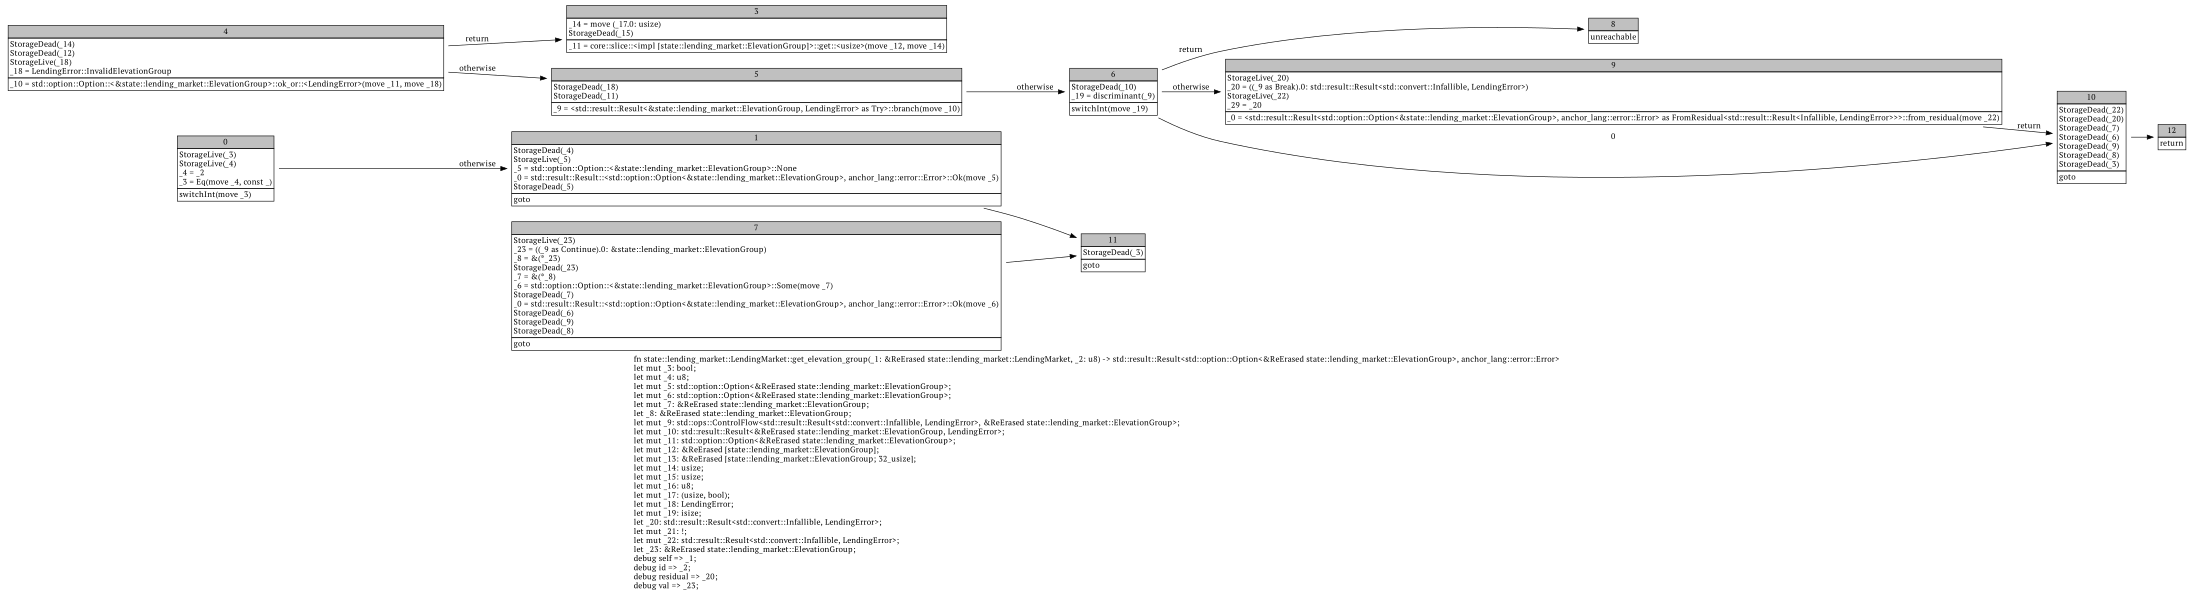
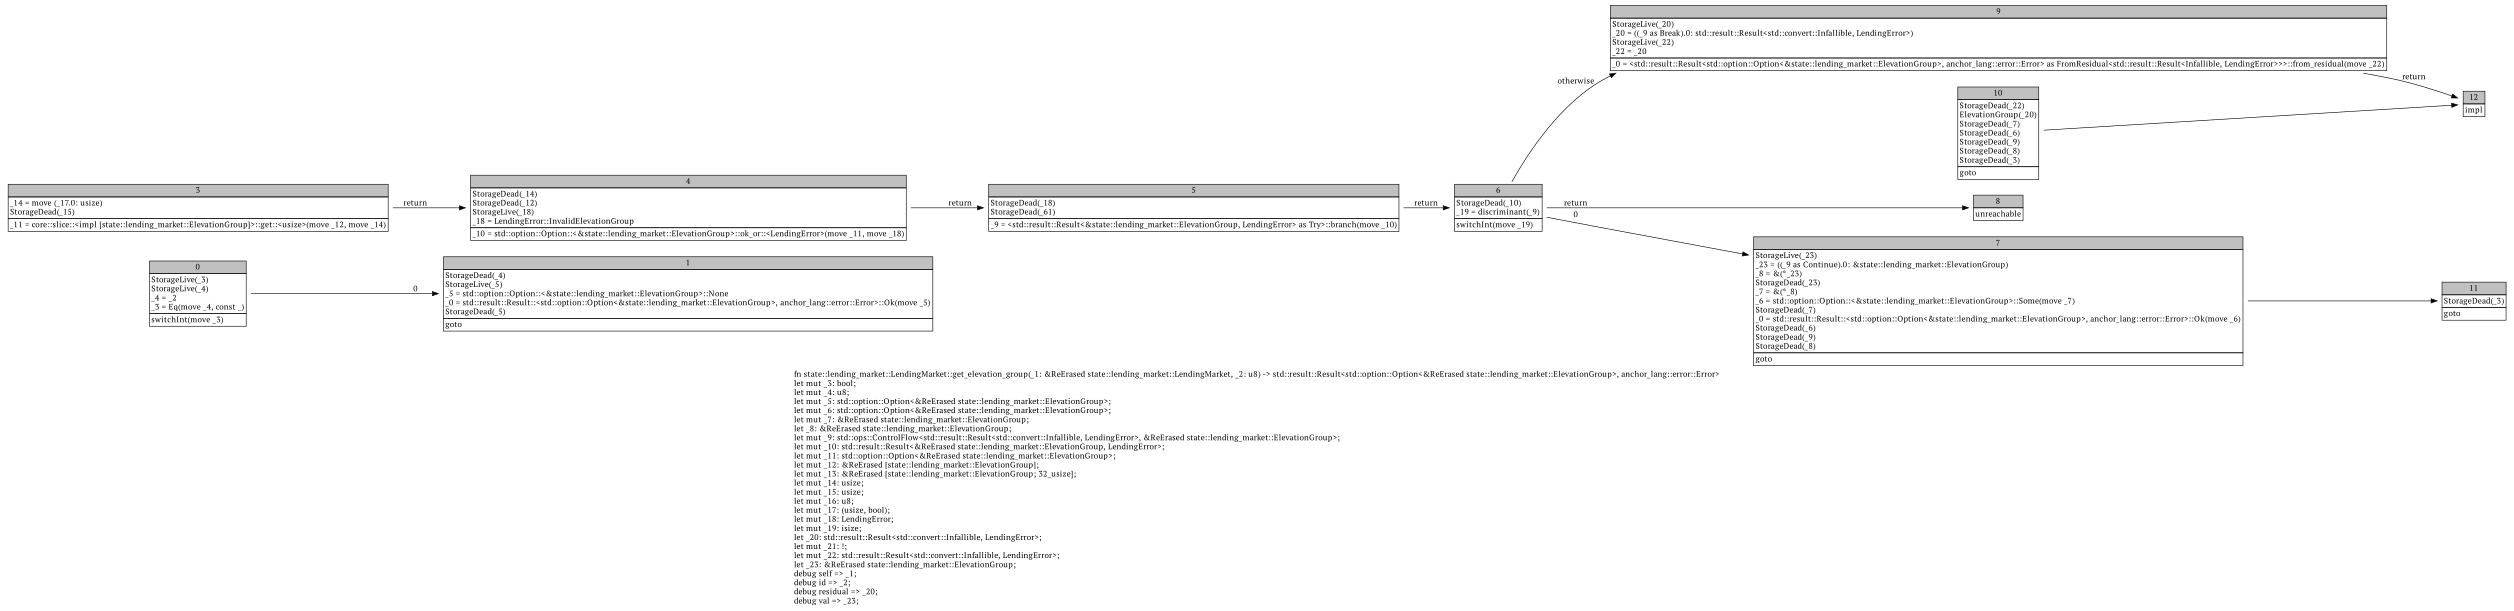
(502, 43) -> (426, 208)
(478, 69) -> (961, 203)
(1035, 87) -> (1426, 203)
(586, 96) -> (1023, 212)
(1245, 105) -> (1630, 51)
(2092, 119) -> (1998, 115)
(2015, 130) -> (2408, 82)
(2172, 143) -> (2474, 110)
(478, 164) -> (416, 289)
(1600, 177) -> (1645, 236)
(1028, 220) -> none
